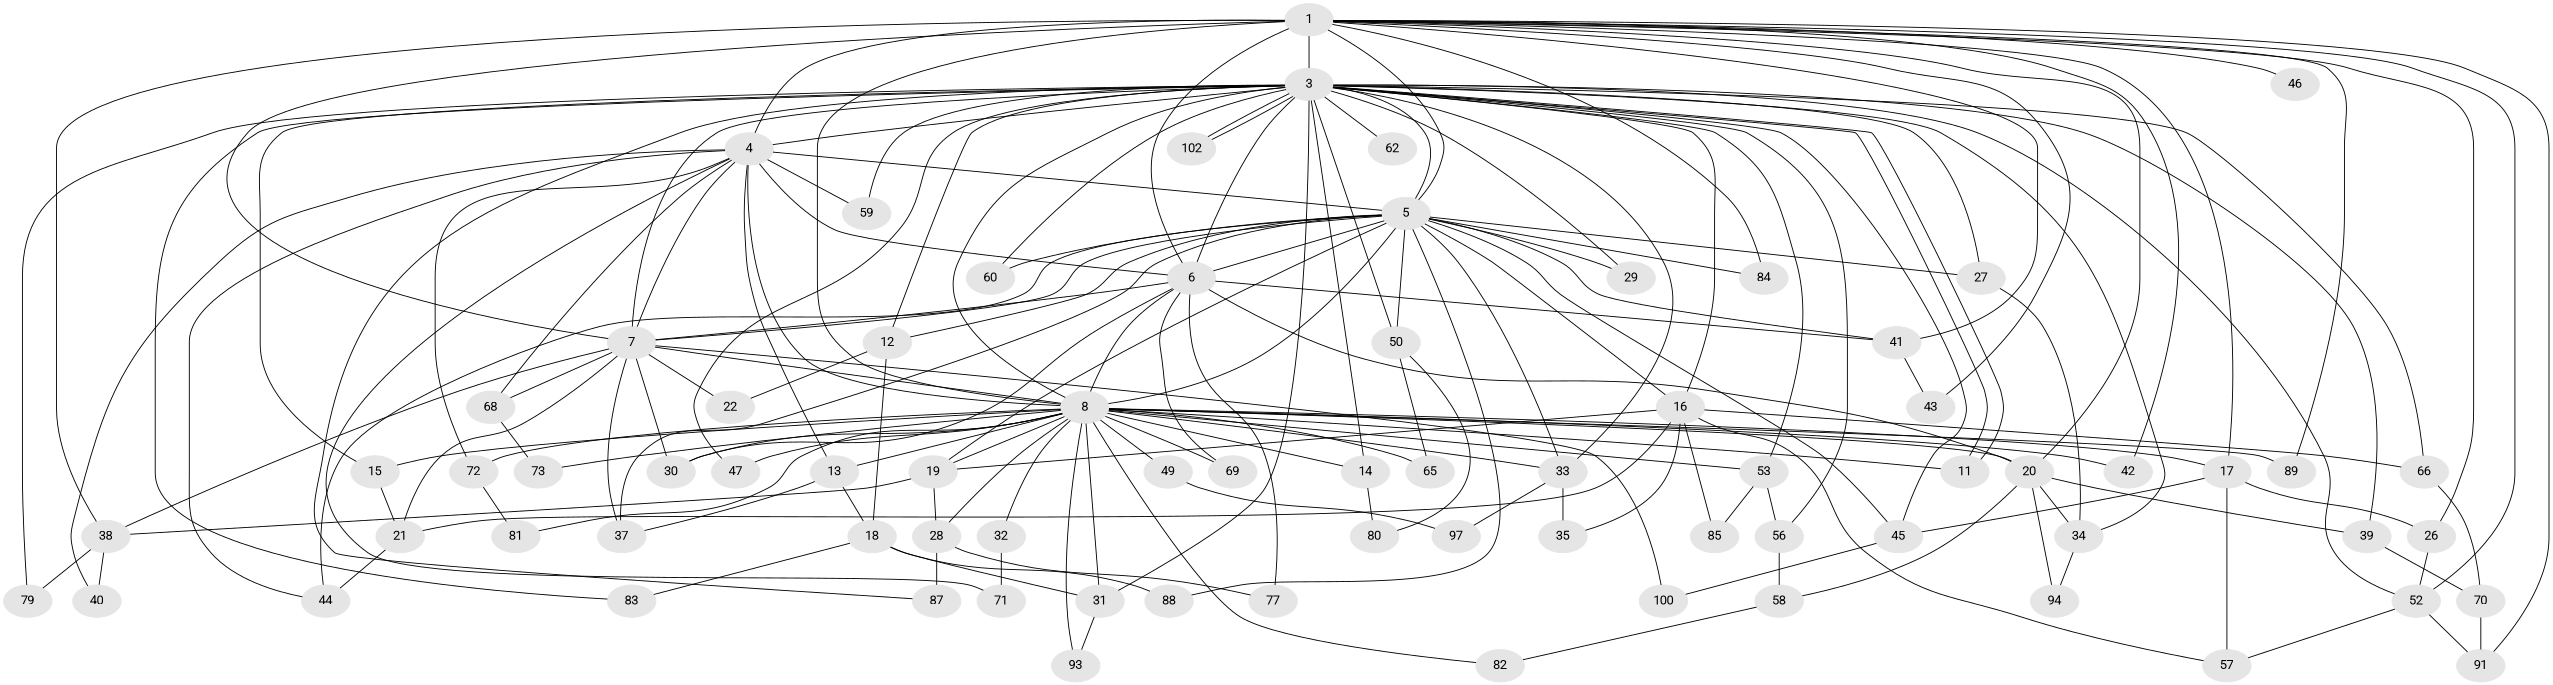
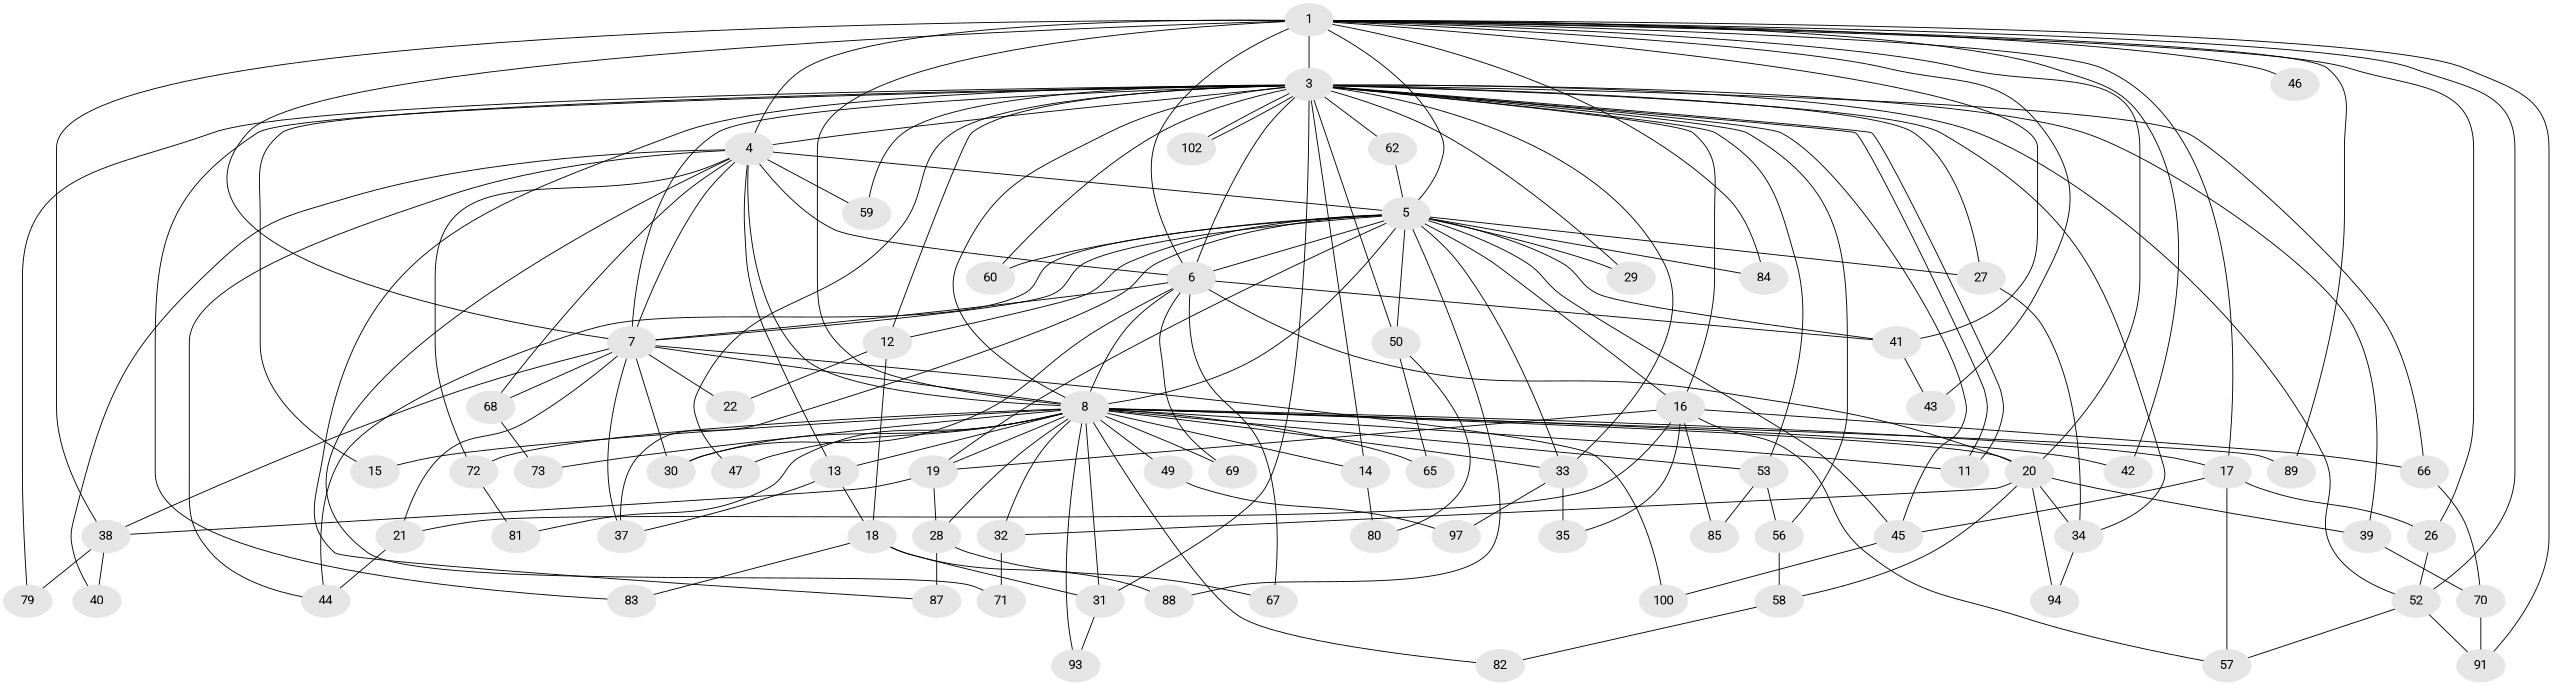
(1425, 133) -> (1399, 181)
(388, 504) -> none
none -> (1519, 512)
(1273, 601) -> (1273, 601)
